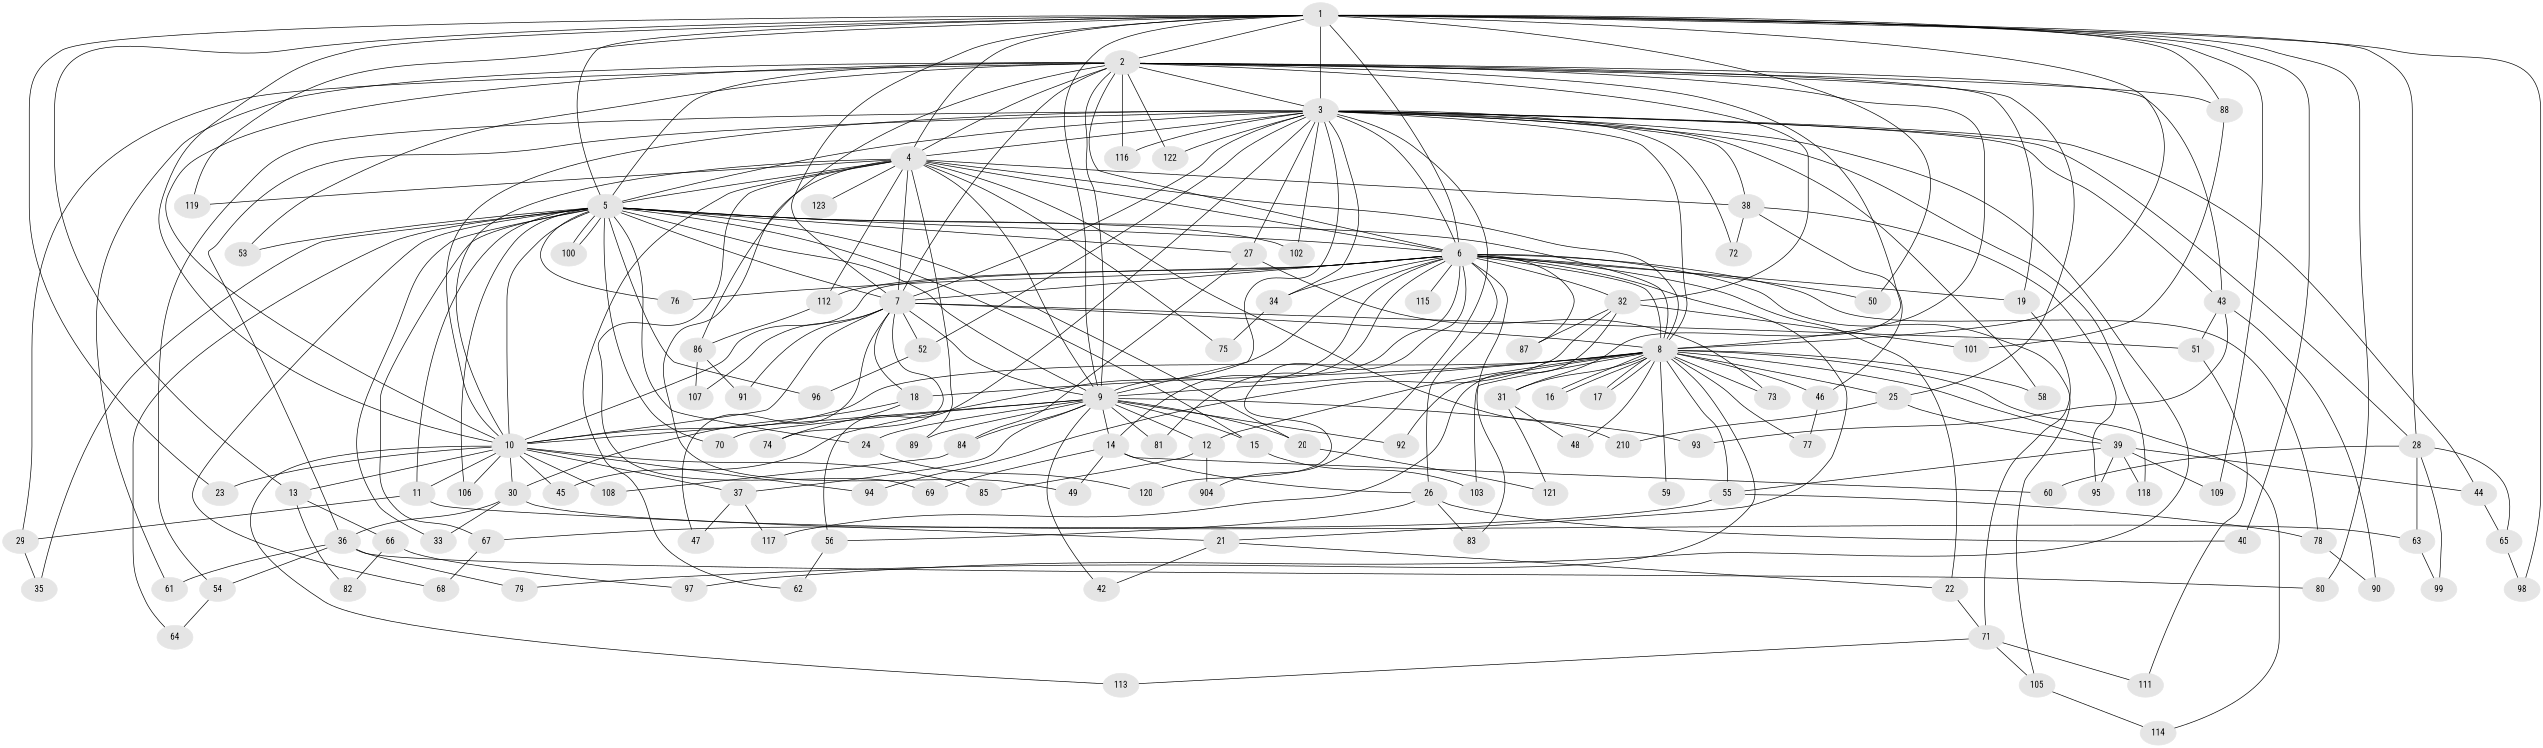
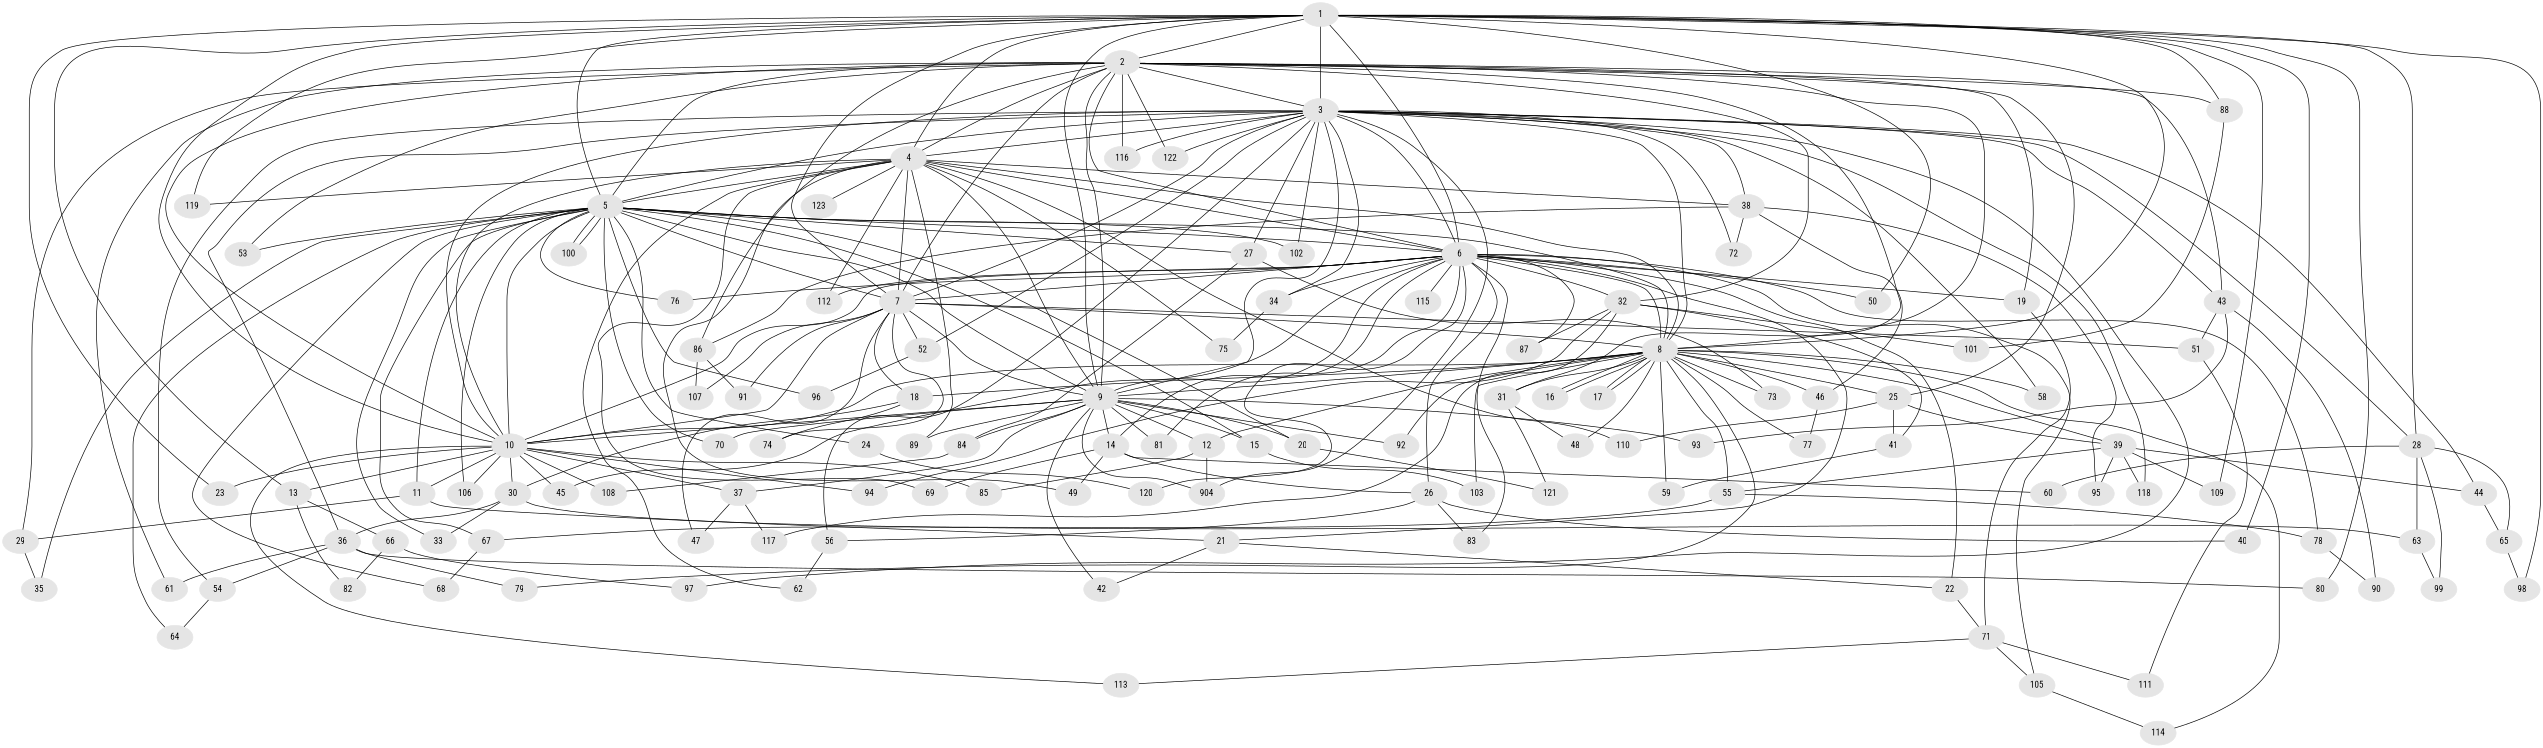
(761, 326) -> (1080, 237)
(980, 416) -> (1115, 476)
(1623, 446) -> (1623, 446)
none -> (1893, 446)
